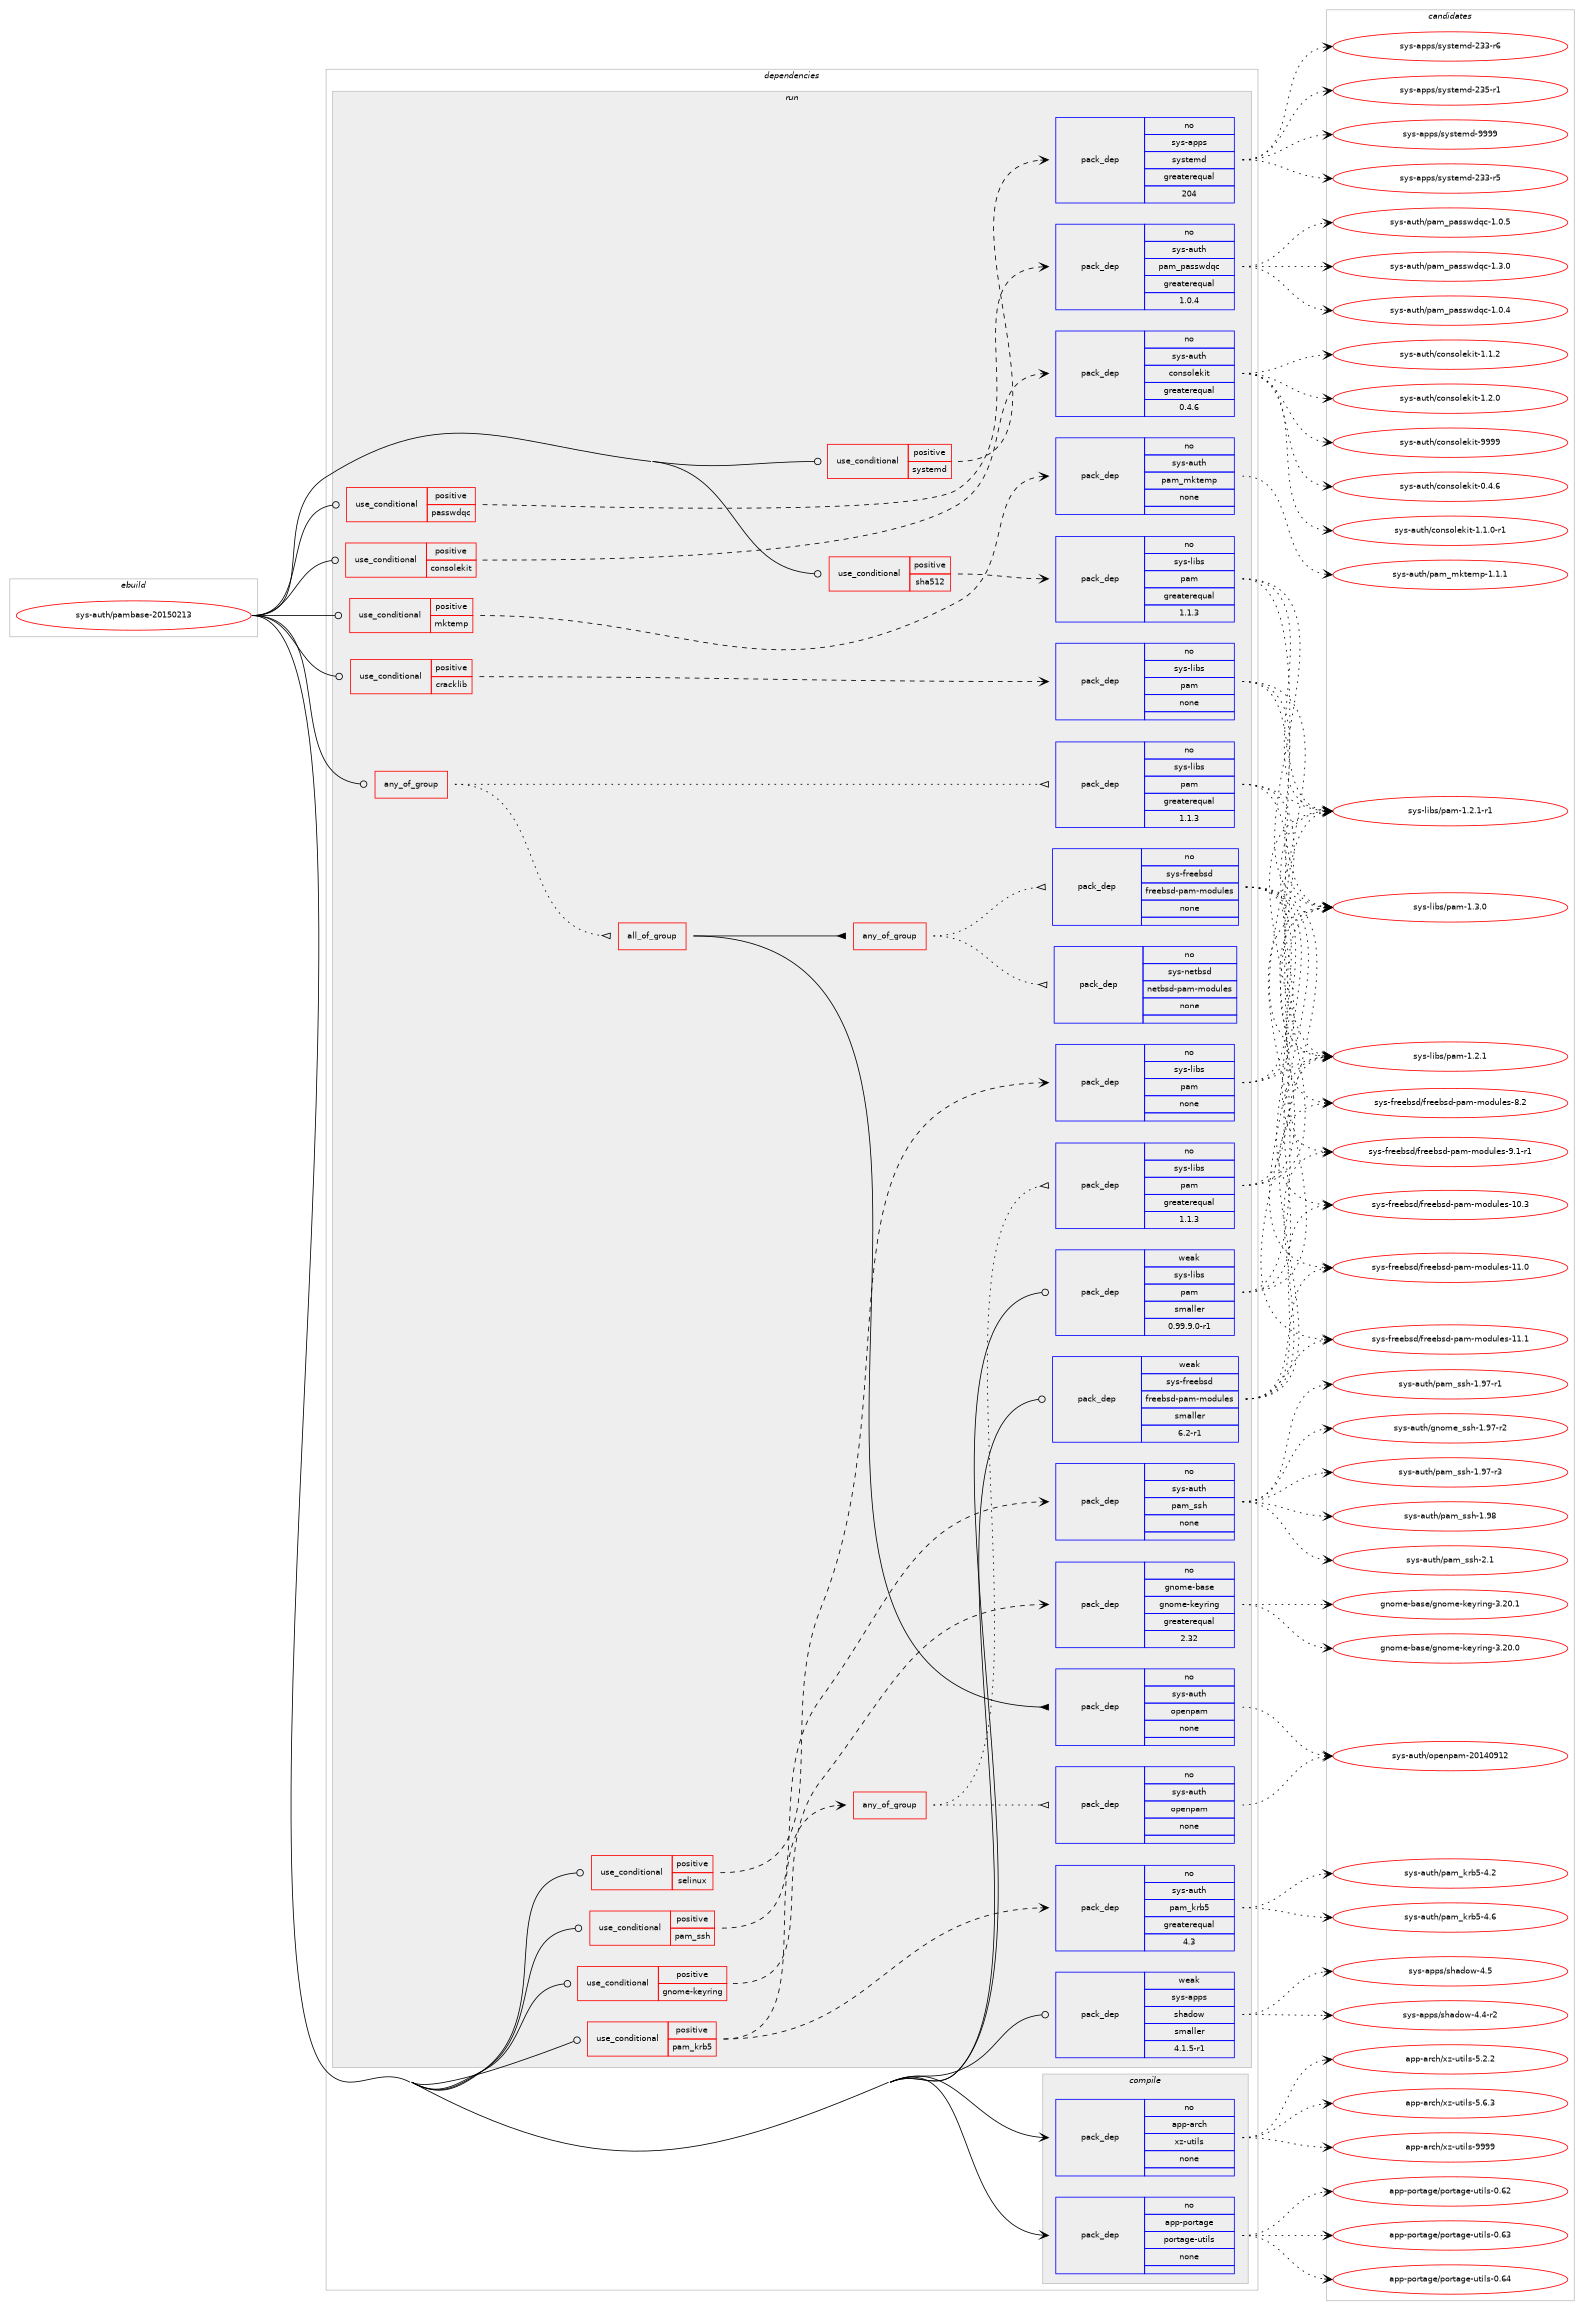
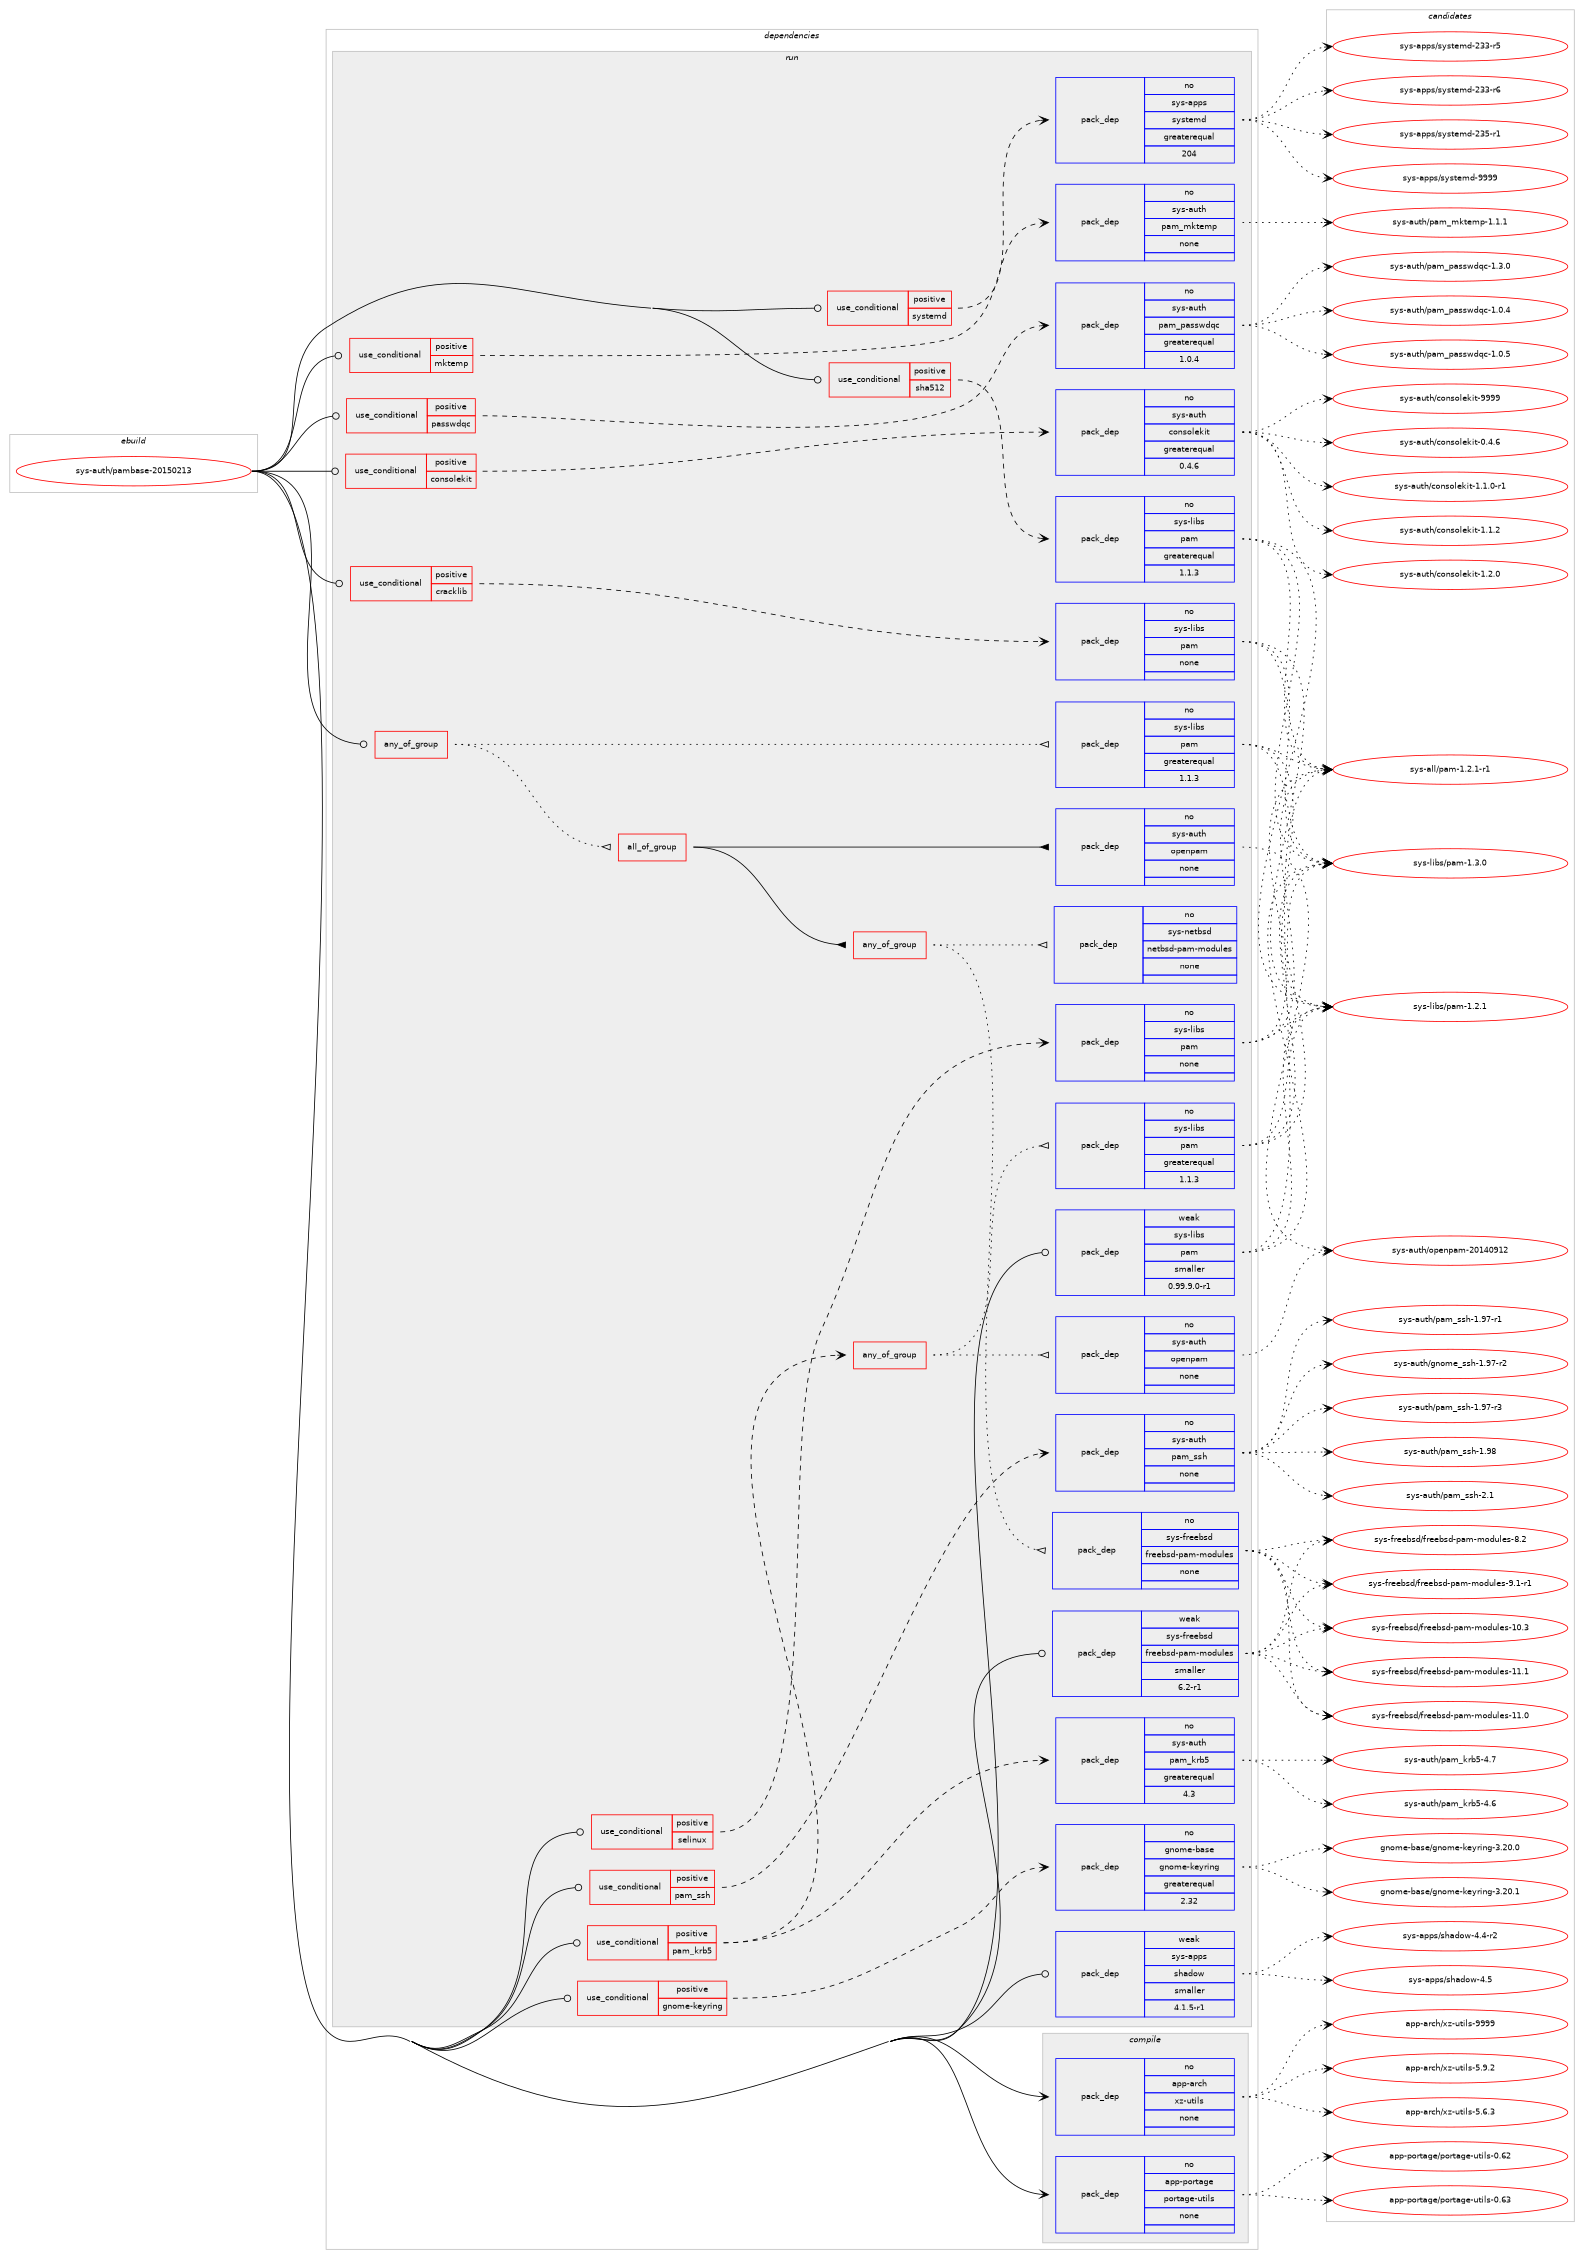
(1450, 811) -> (1450, 770)
(1450, 1874) -> (1450, 1760)
(1450, 2059) -> (1450, 2068)
(1450, 2280) -> none
